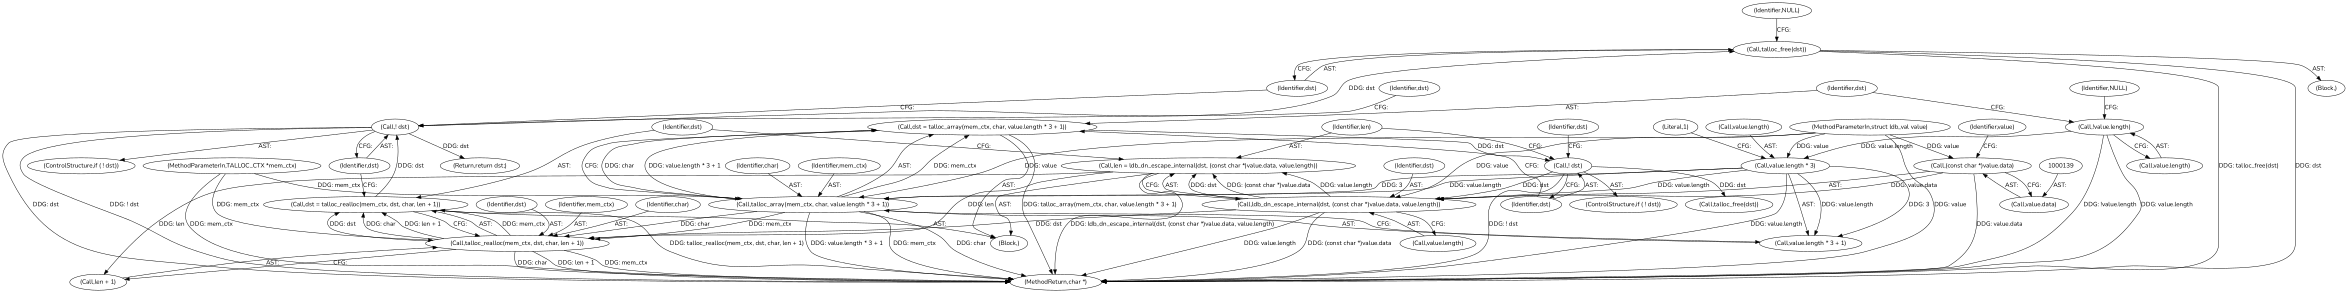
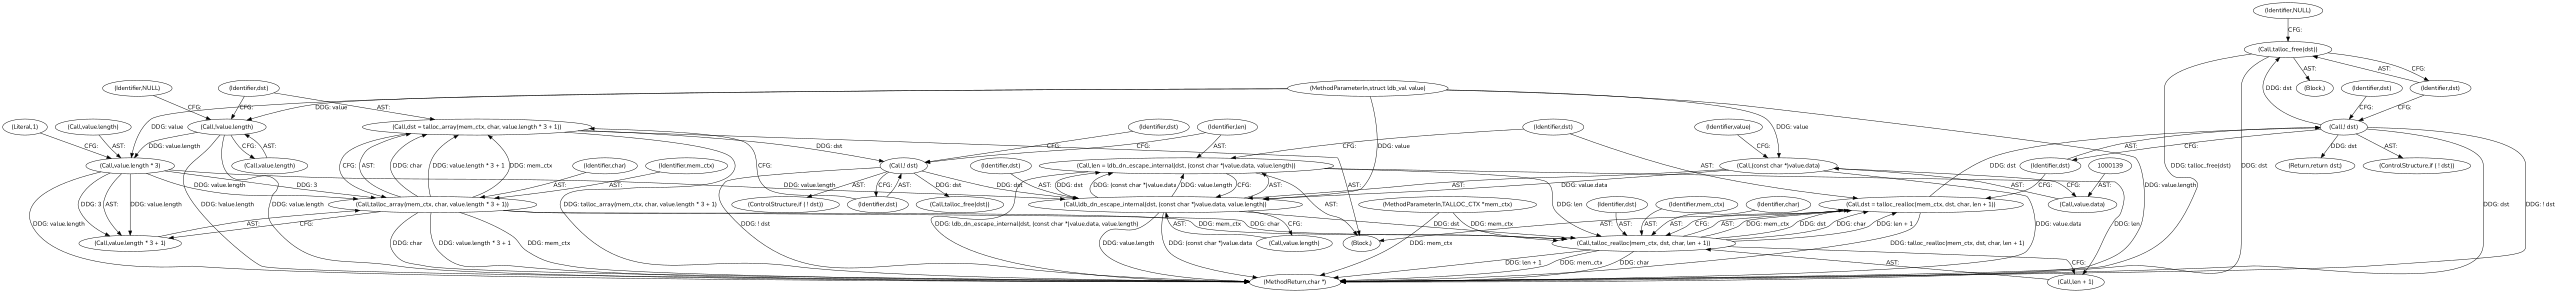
(1433, 138) -> (769, 92)
(495, 195) -> none
(1950, 205) -> (2171, 185)
